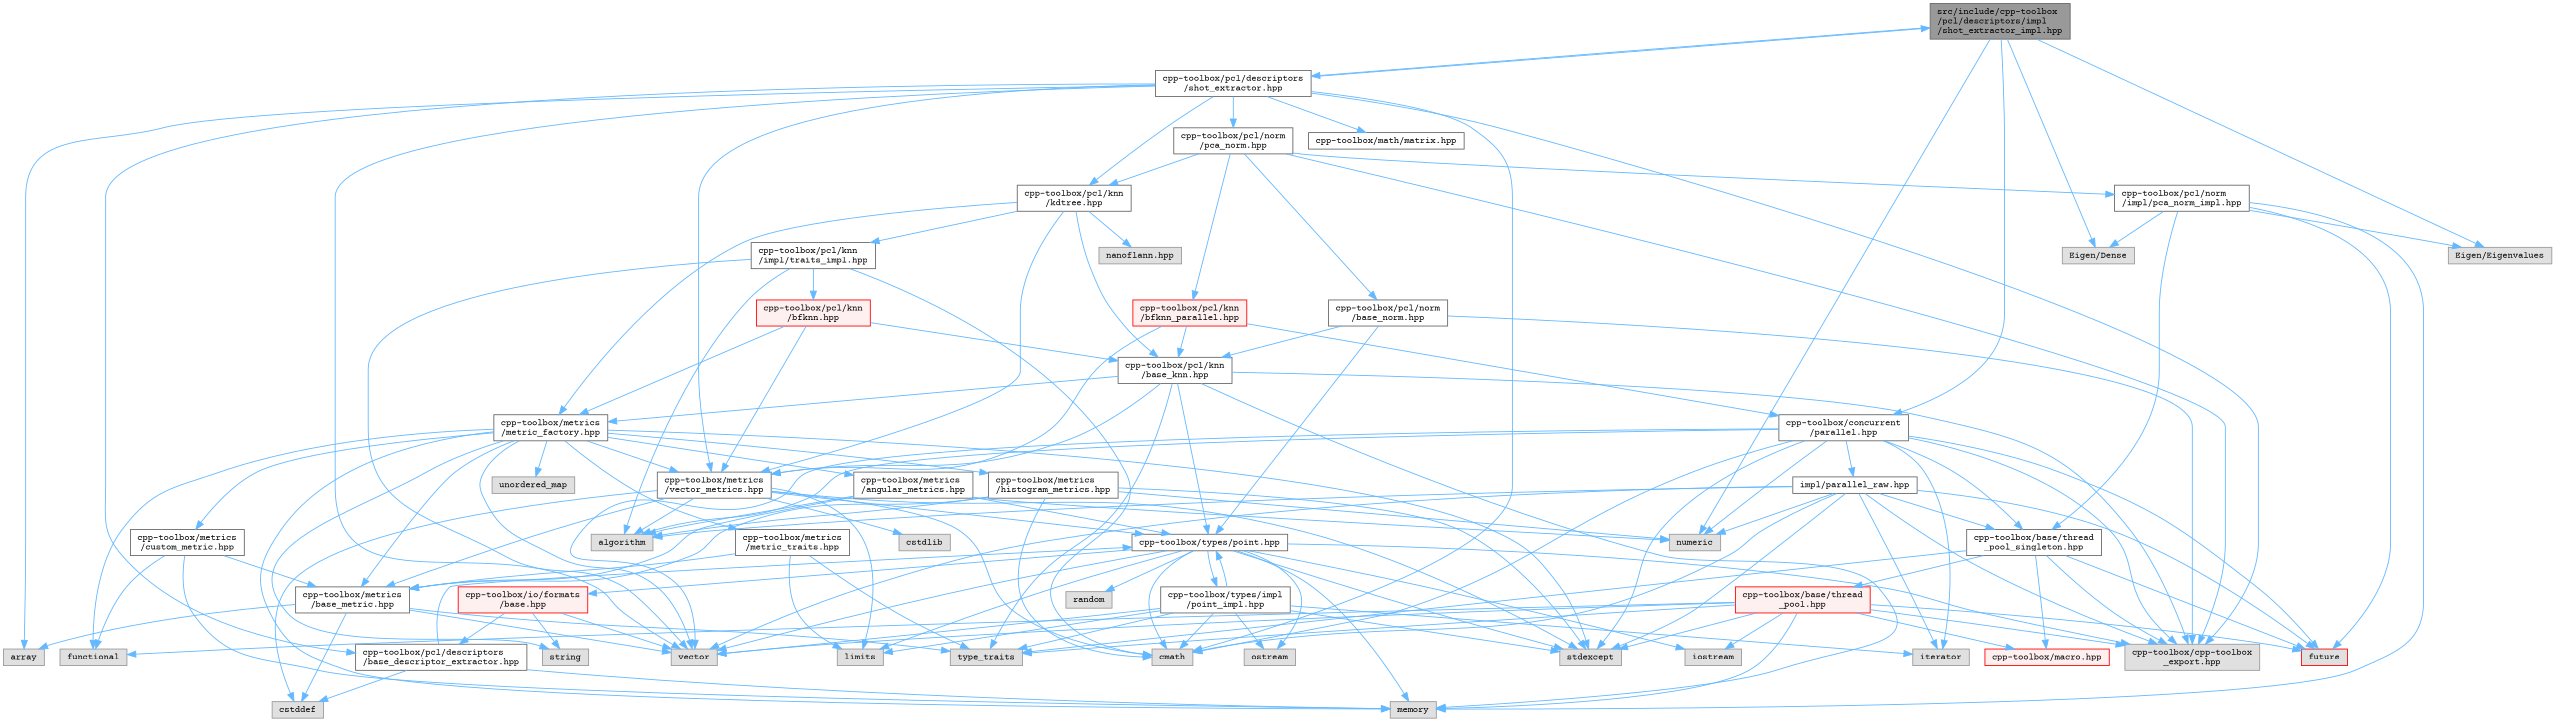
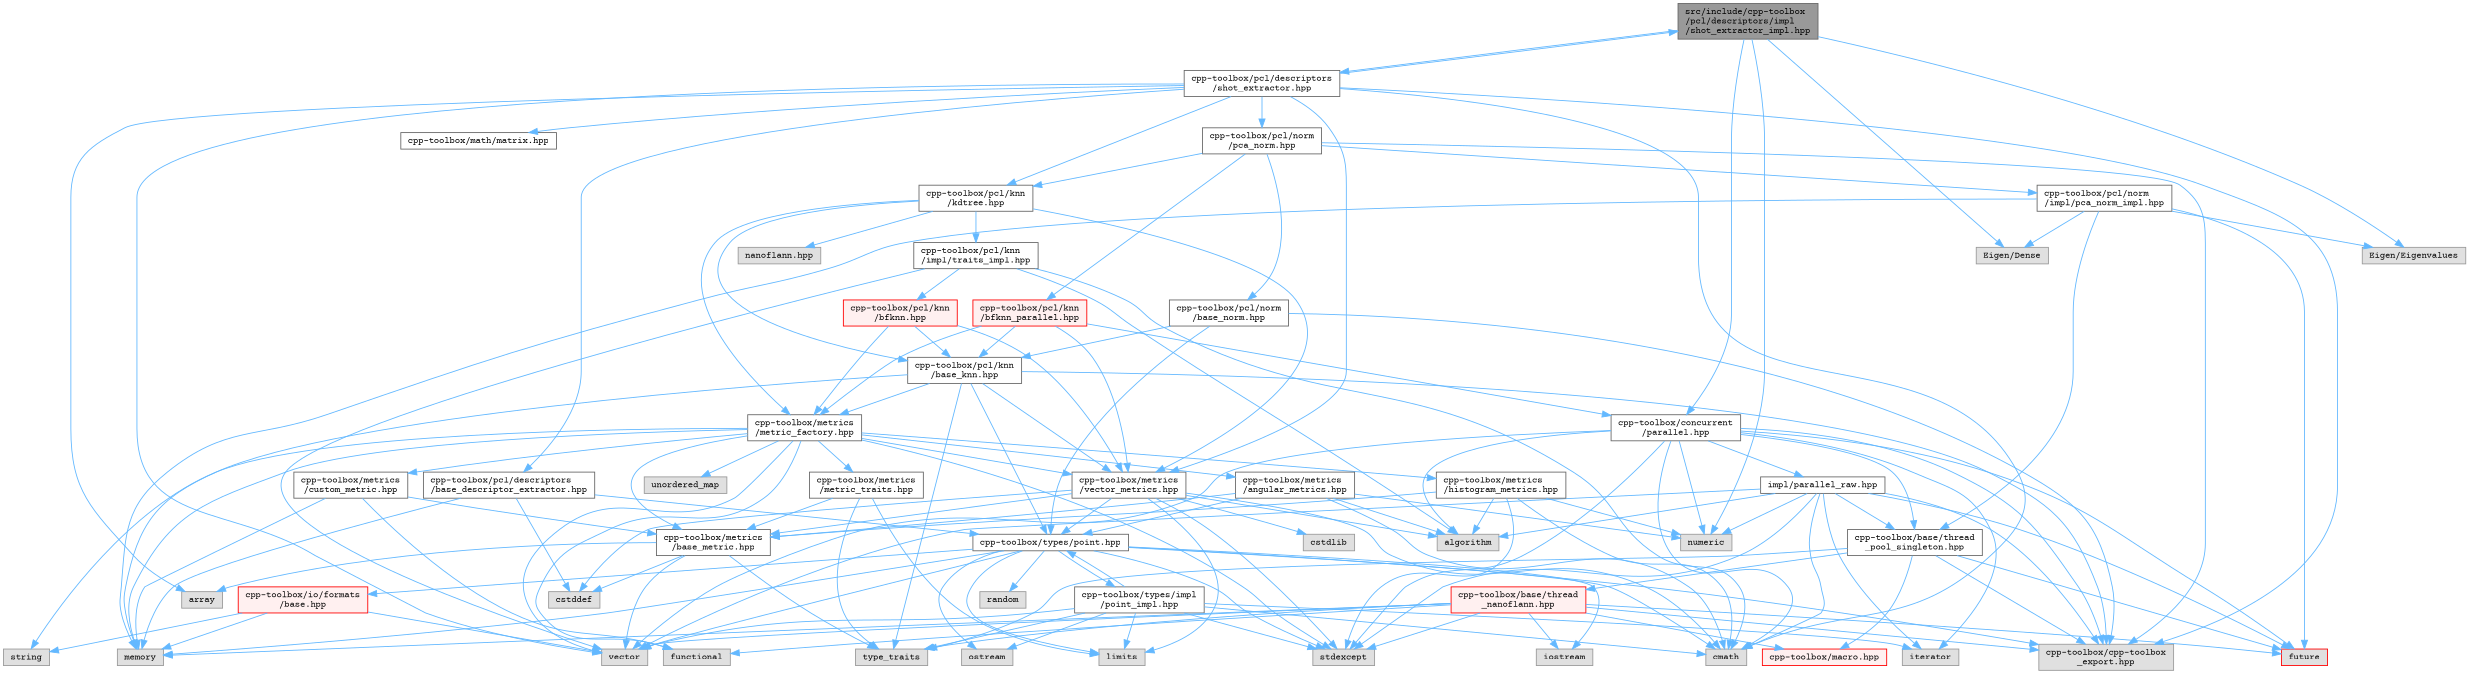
none -> (903, 356)
none -> (1434, 557)
(1803, 600) -> (1518, 600)
(483, 628) -> (219, 630)
